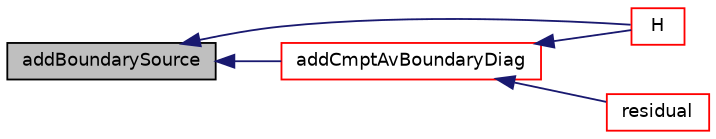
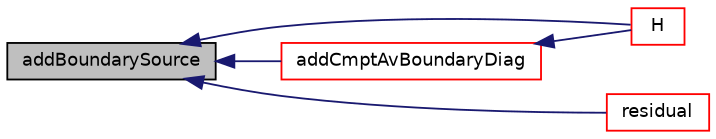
(560, 92) -> (404, 107)
